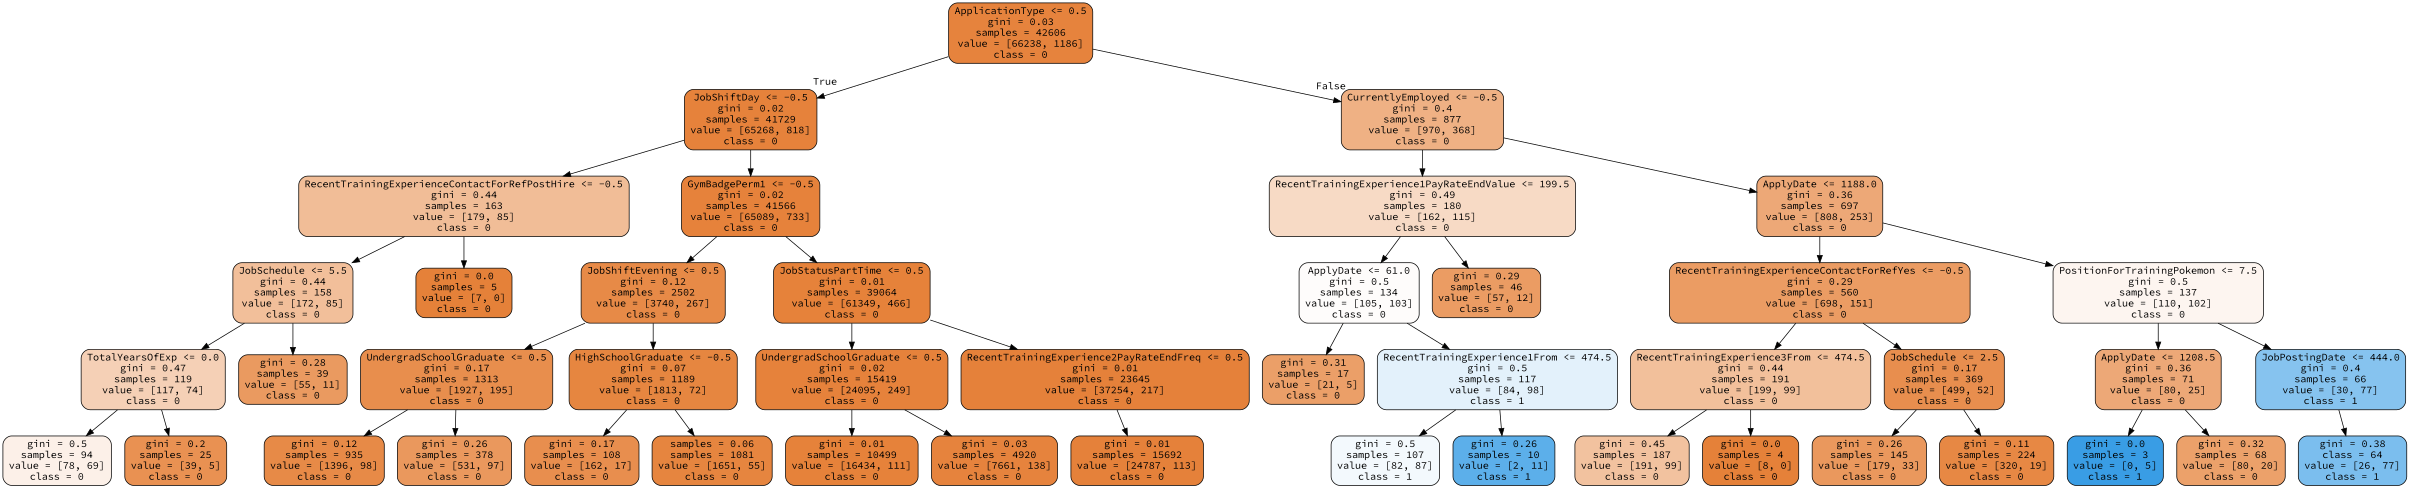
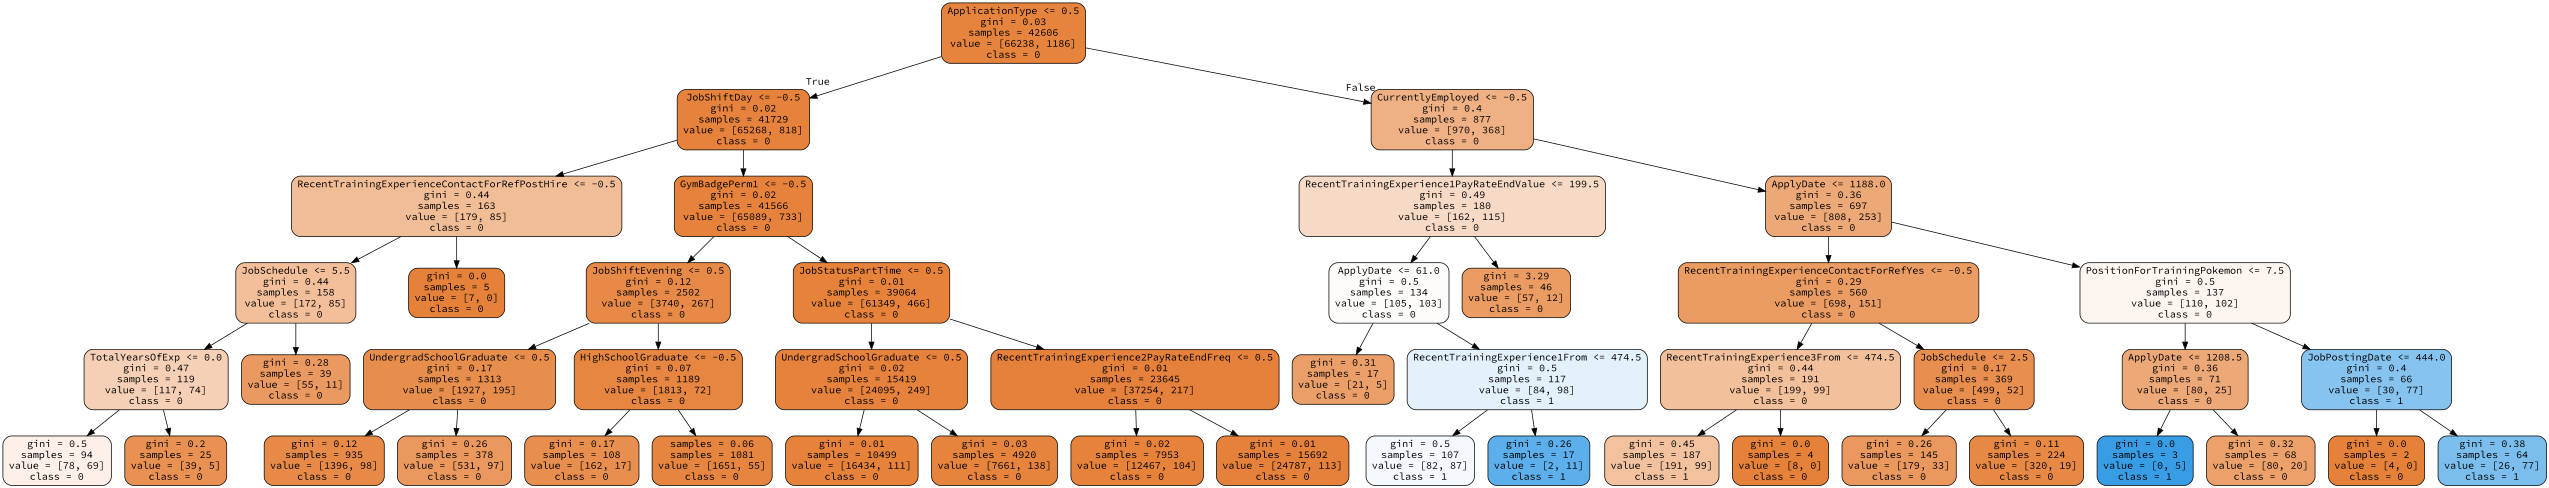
(1486, 293) -> (1516, 293)
none -> (1137, 461)
(1504, 461) -> (1539, 461)
(1632, 461) -> (1662, 461)
(2353, 461) -> (2492, 461)
none -> (2377, 461)
